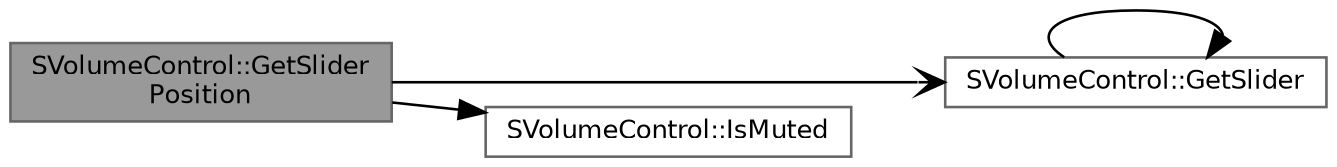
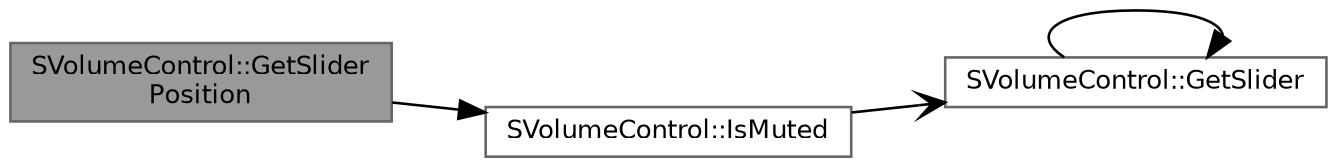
(655, 82) -> (885, 109)
